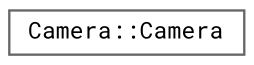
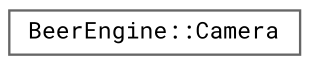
(127, 33) -> (155, 33)
